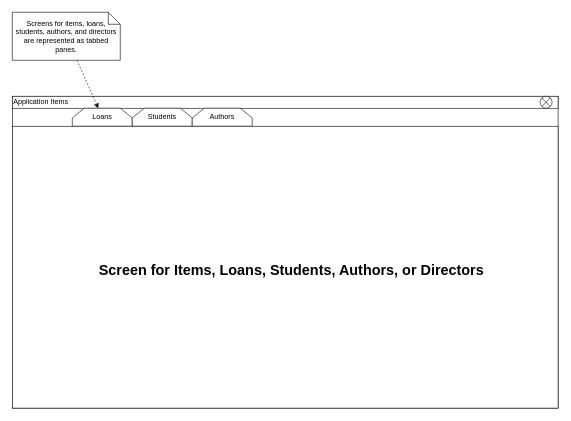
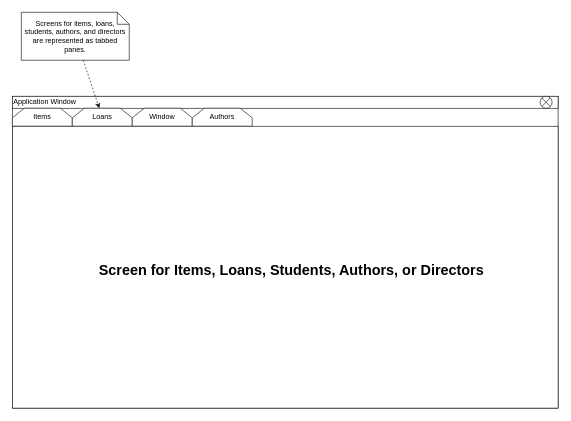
(66, 36) -> (75, 36)
(44, 102) -> (45, 102)
none -> (42, 117)
(162, 117) -> (162, 117)
